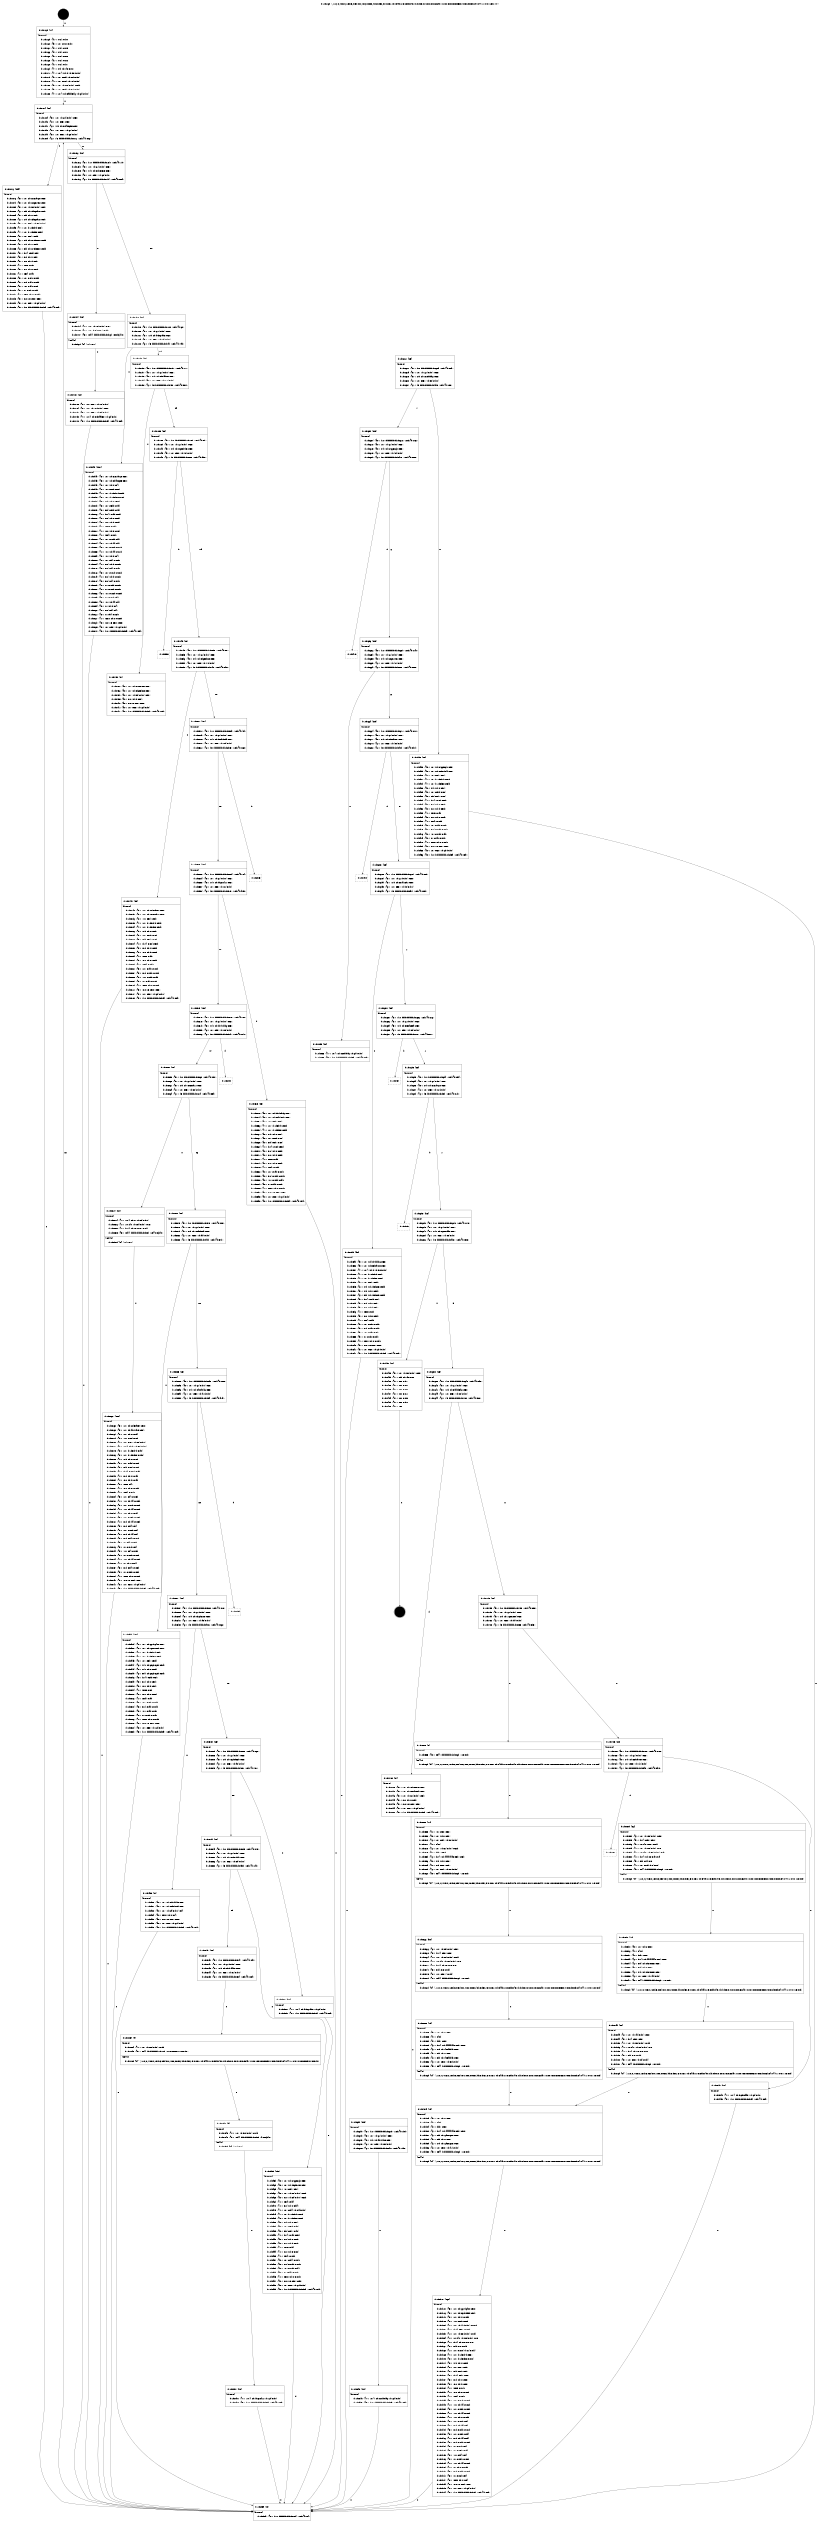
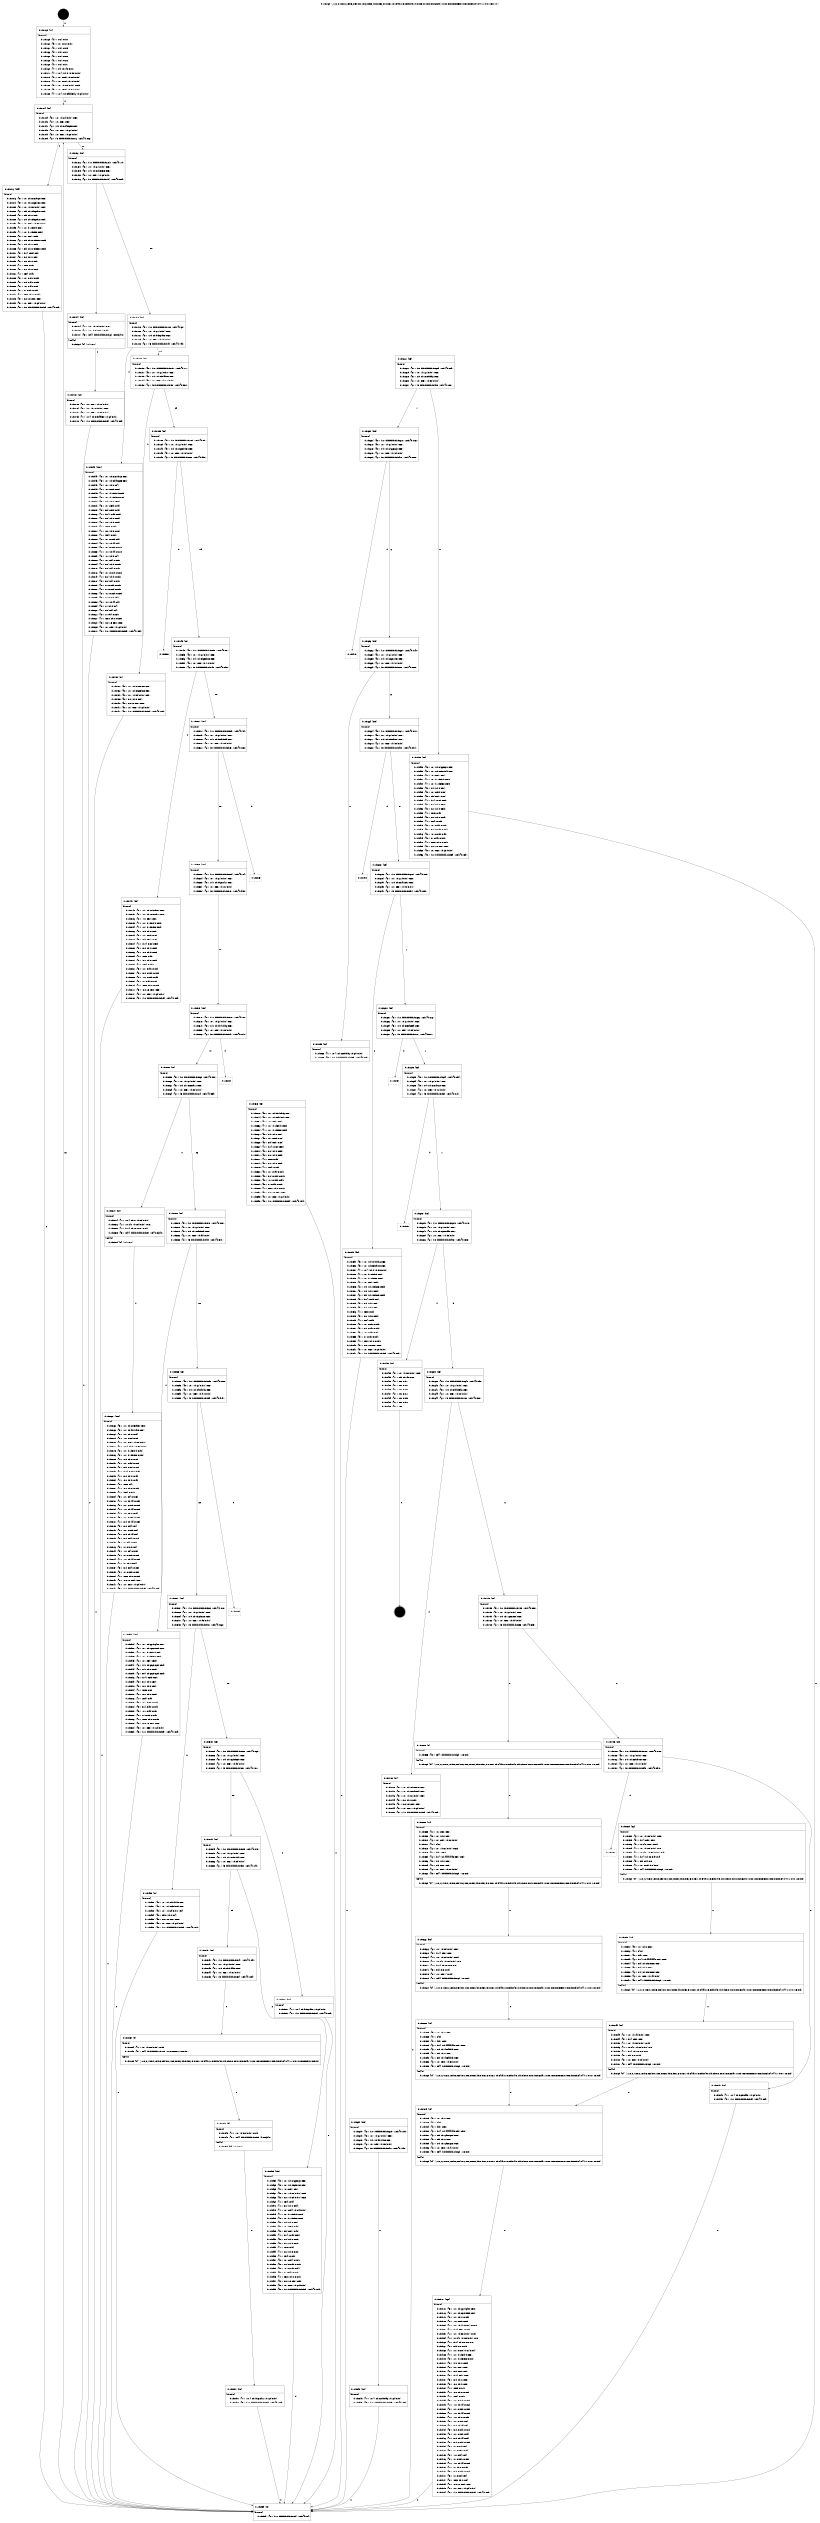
(246, 997) -> none
none -> (94, 1682)
